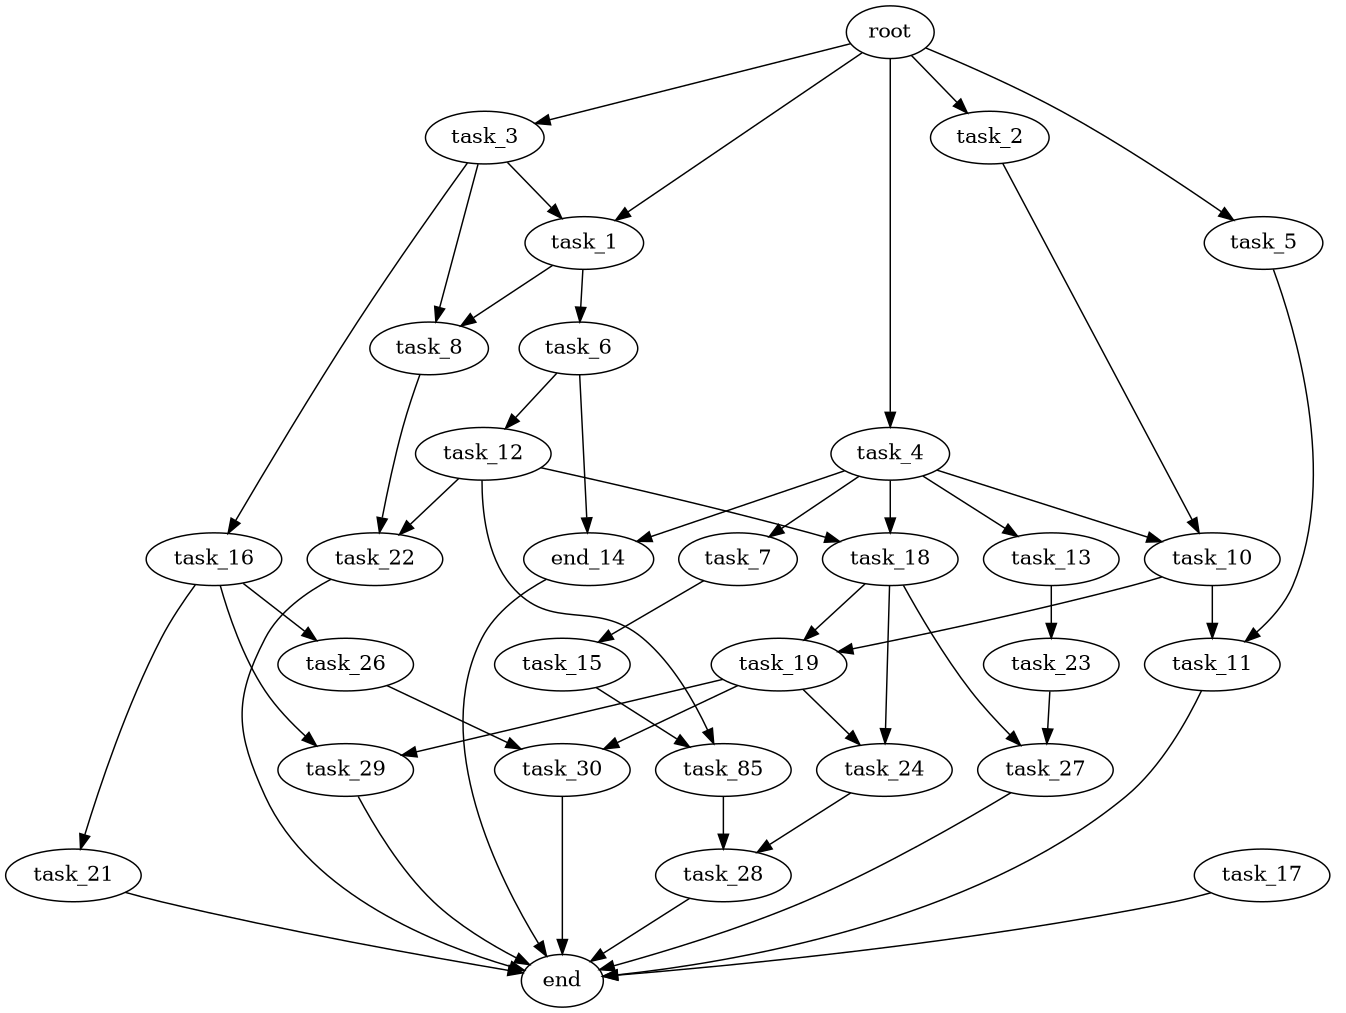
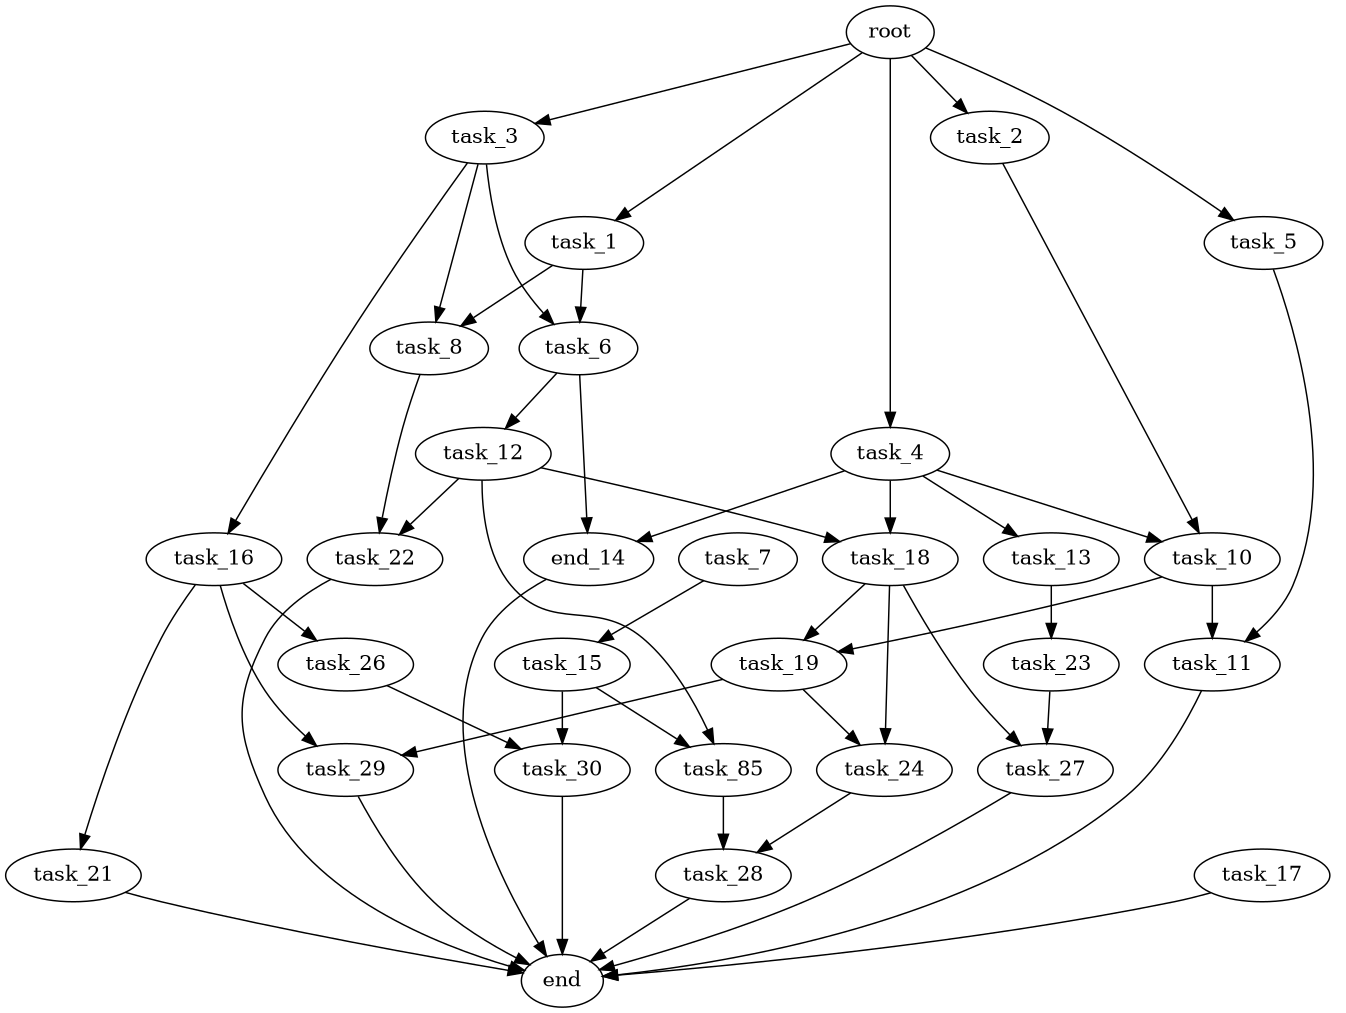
(529, 185) -> (502, 244)
(820, 502) -> none
(677, 714) -> (562, 708)
